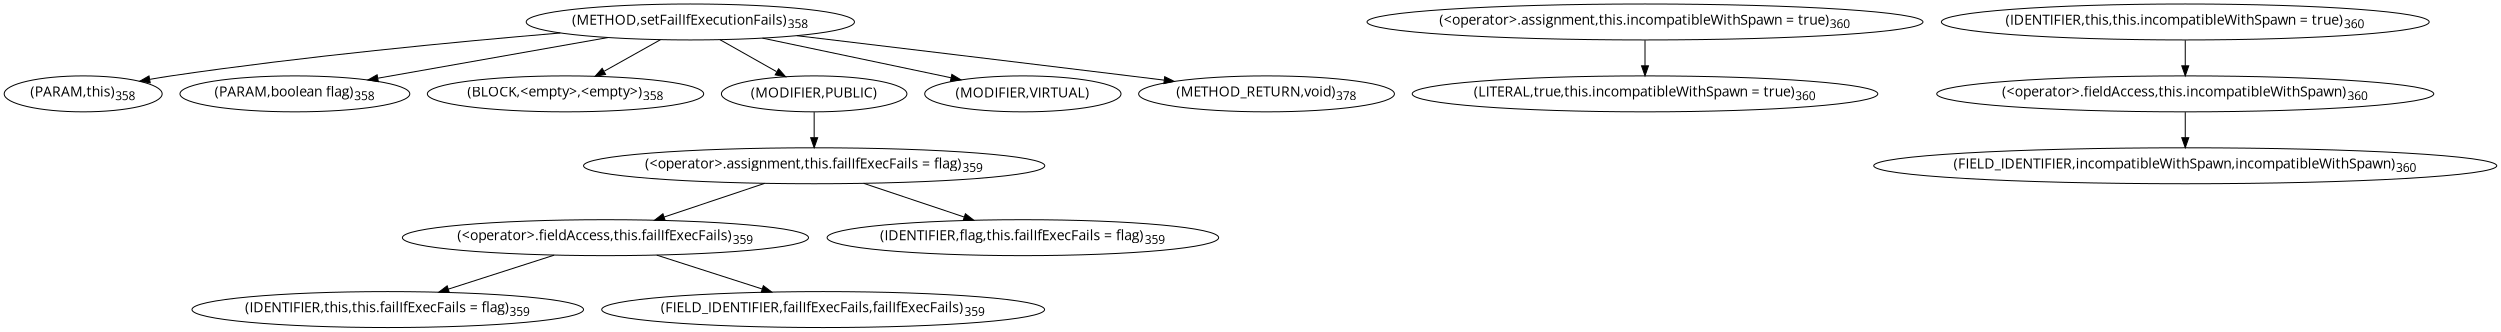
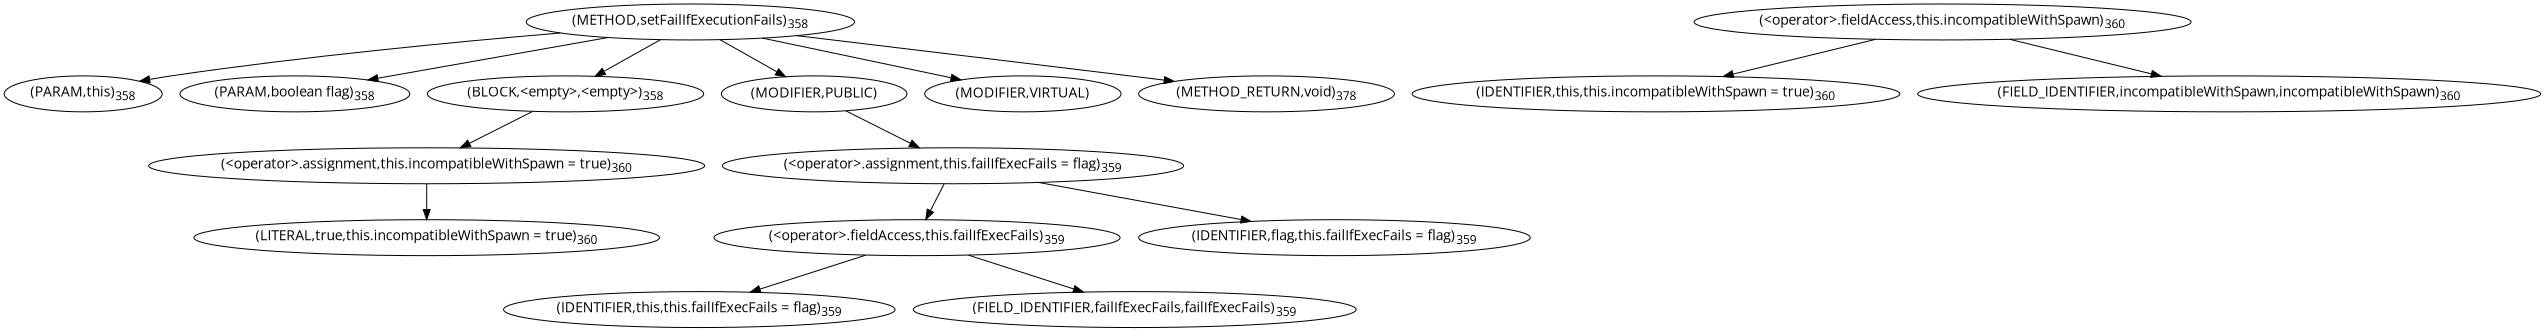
(2185, 53) -> (1804, 57)
none -> (501, 127)
